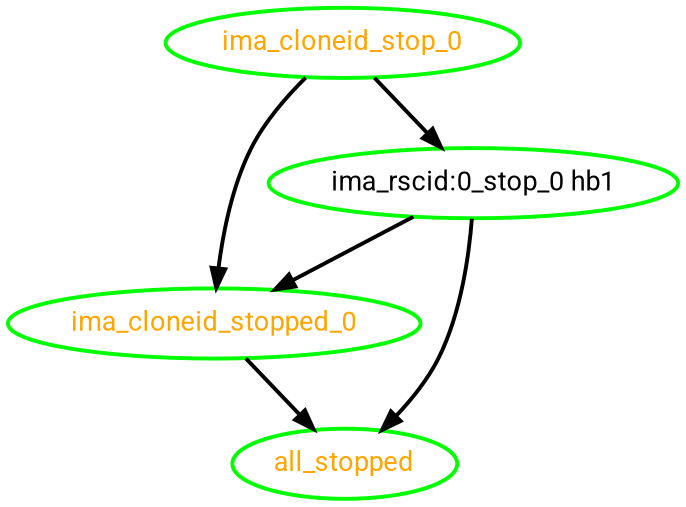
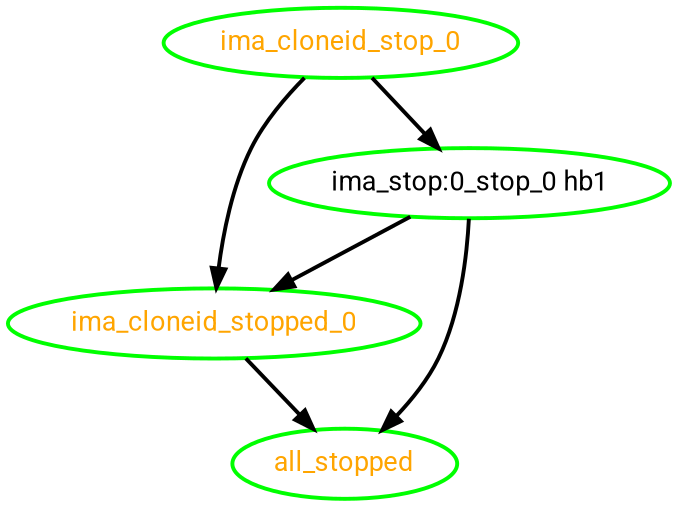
(473, 183) -> (469, 183)
